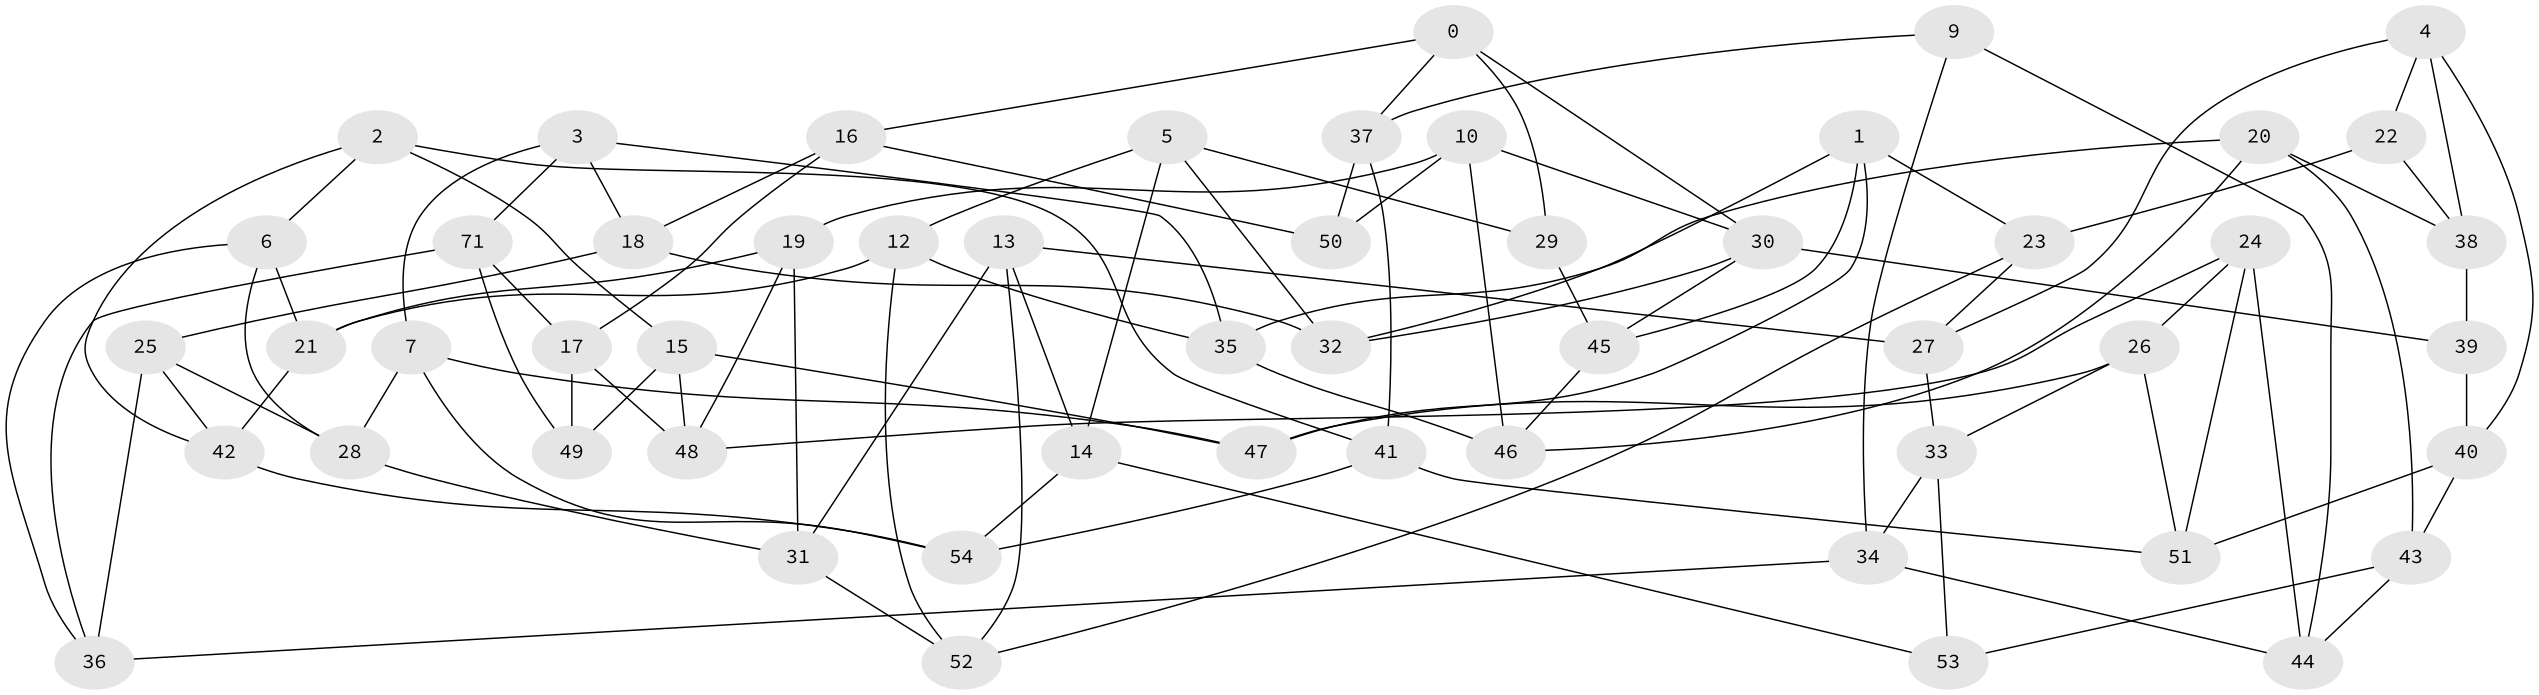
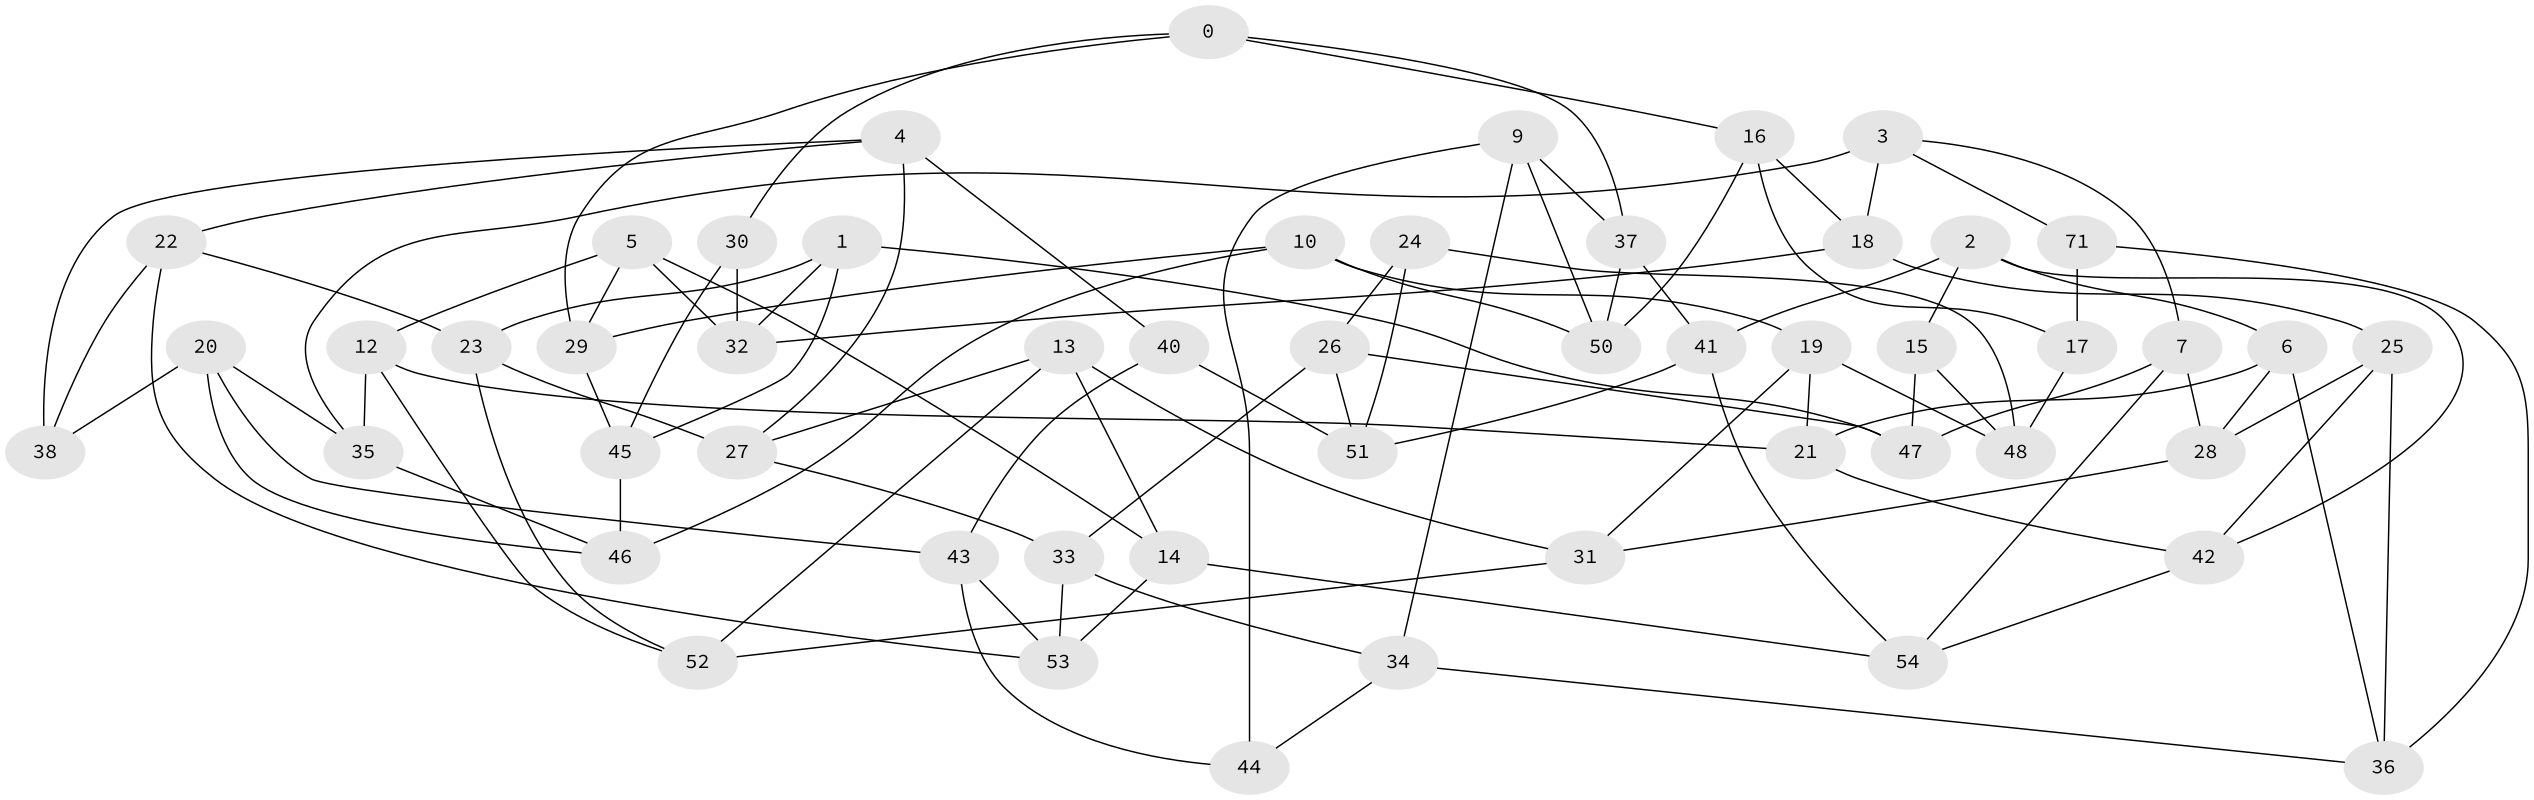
(1615, 190) -> (938, 283)
none -> (1560, 242)
(2467, 347) -> none
(572, 453) -> none
(2277, 453) -> none
none -> (495, 577)
